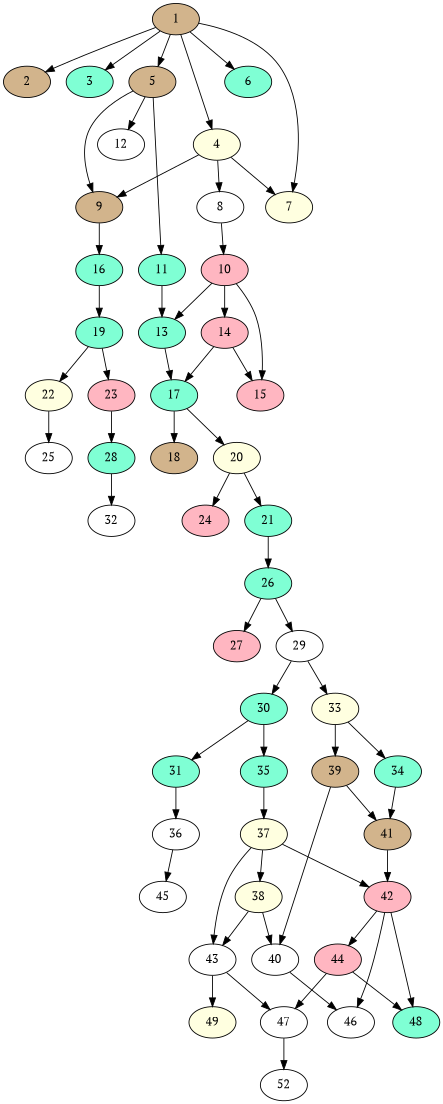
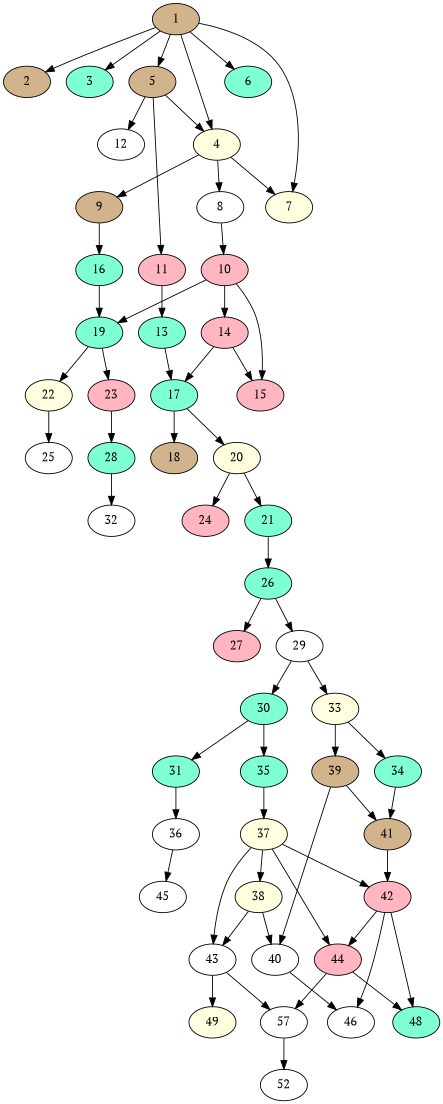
(90, 128) -> (181, 110)
(162, 270) -> (162, 270)
(197, 298) -> (168, 298)
none -> (301, 897)
(284, 1022) -> (284, 1022)
